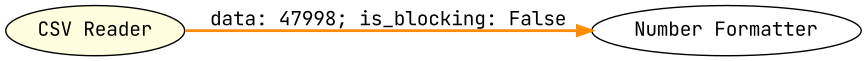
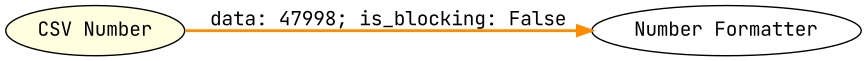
(95, 31) -> (95, 31)
